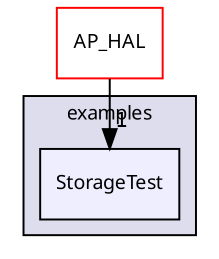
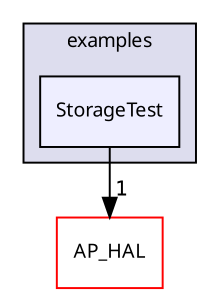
(110, 108) -> (110, 175)
